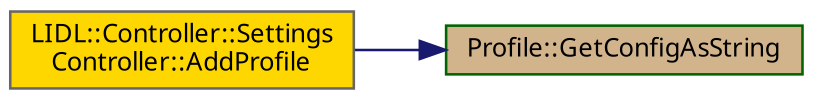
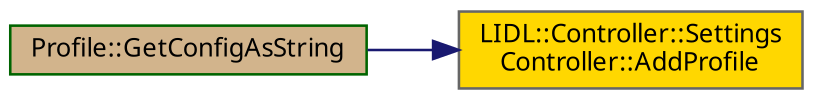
(387, 50) -> (400, 50)
